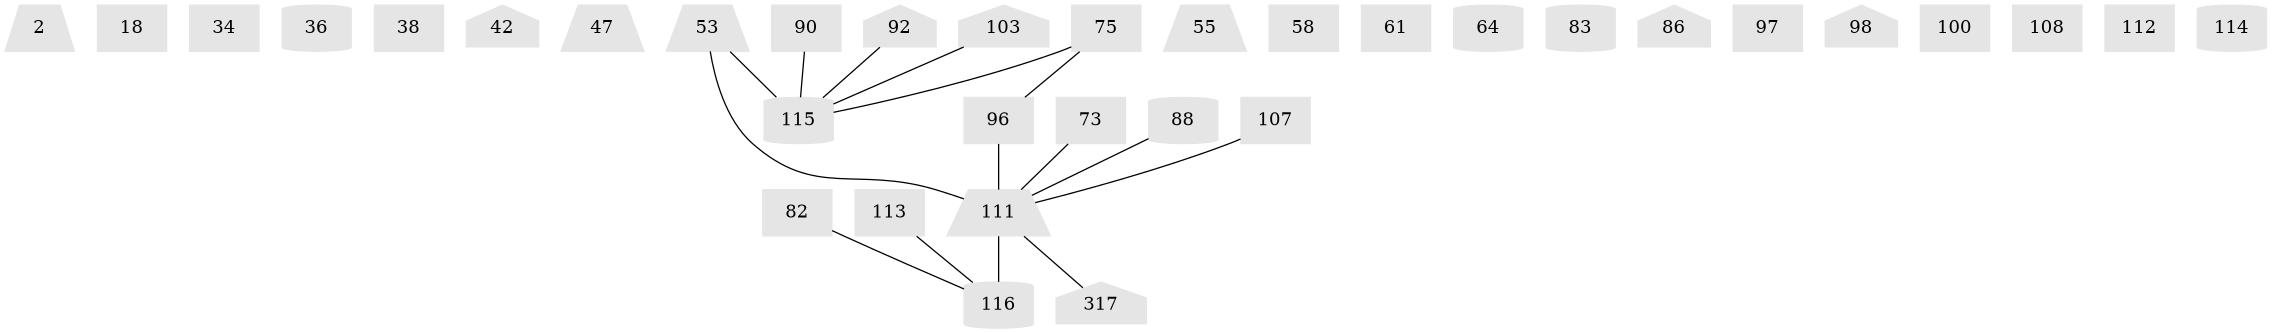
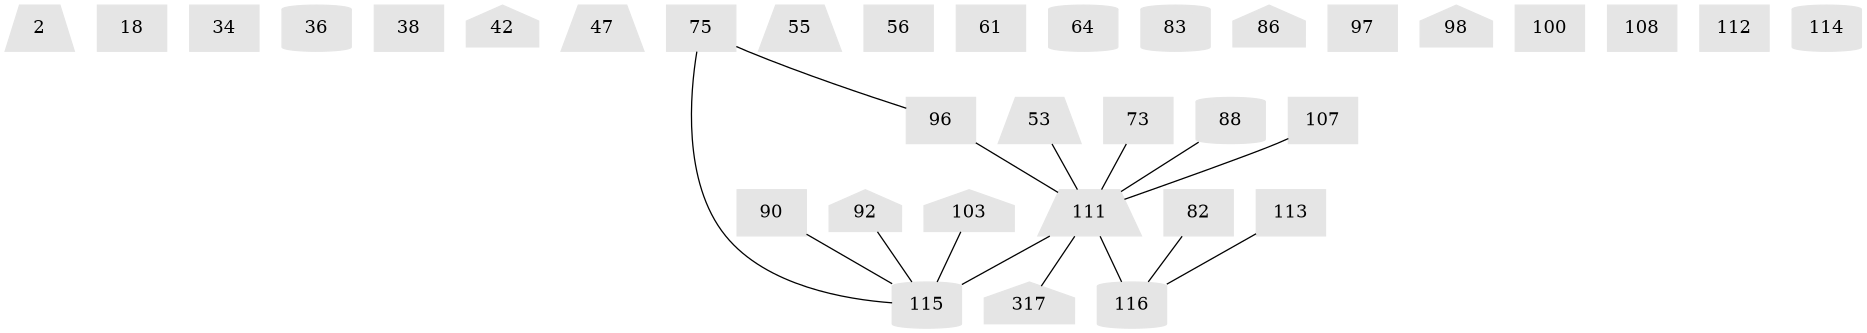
(1304, 28) -> (899, 28)
(753, 74) -> (1006, 260)
